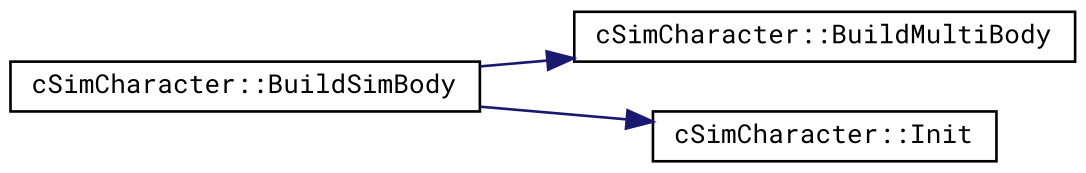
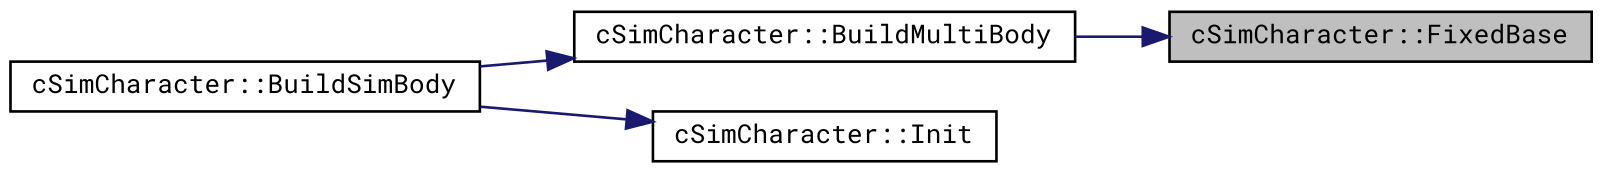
none -> (1381, 37)
